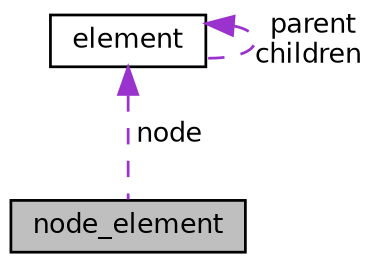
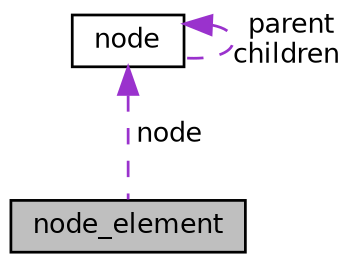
(128, 41) -> (128, 41)
